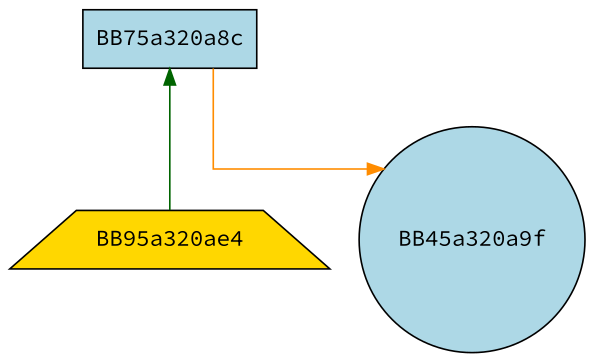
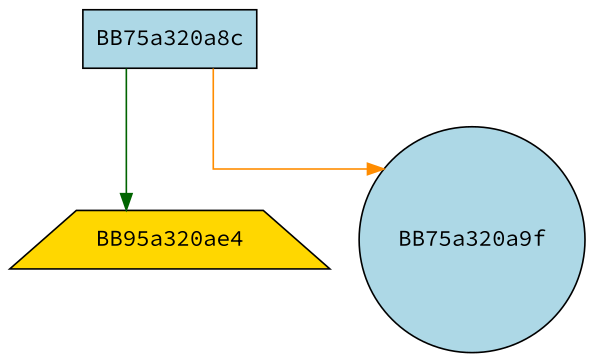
(170, 148) -> (126, 131)
(472, 240) -> (472, 240)
